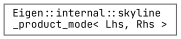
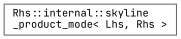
(90, 20) -> (90, 20)
